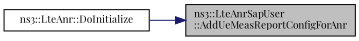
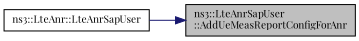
(77, 20) -> (77, 20)
